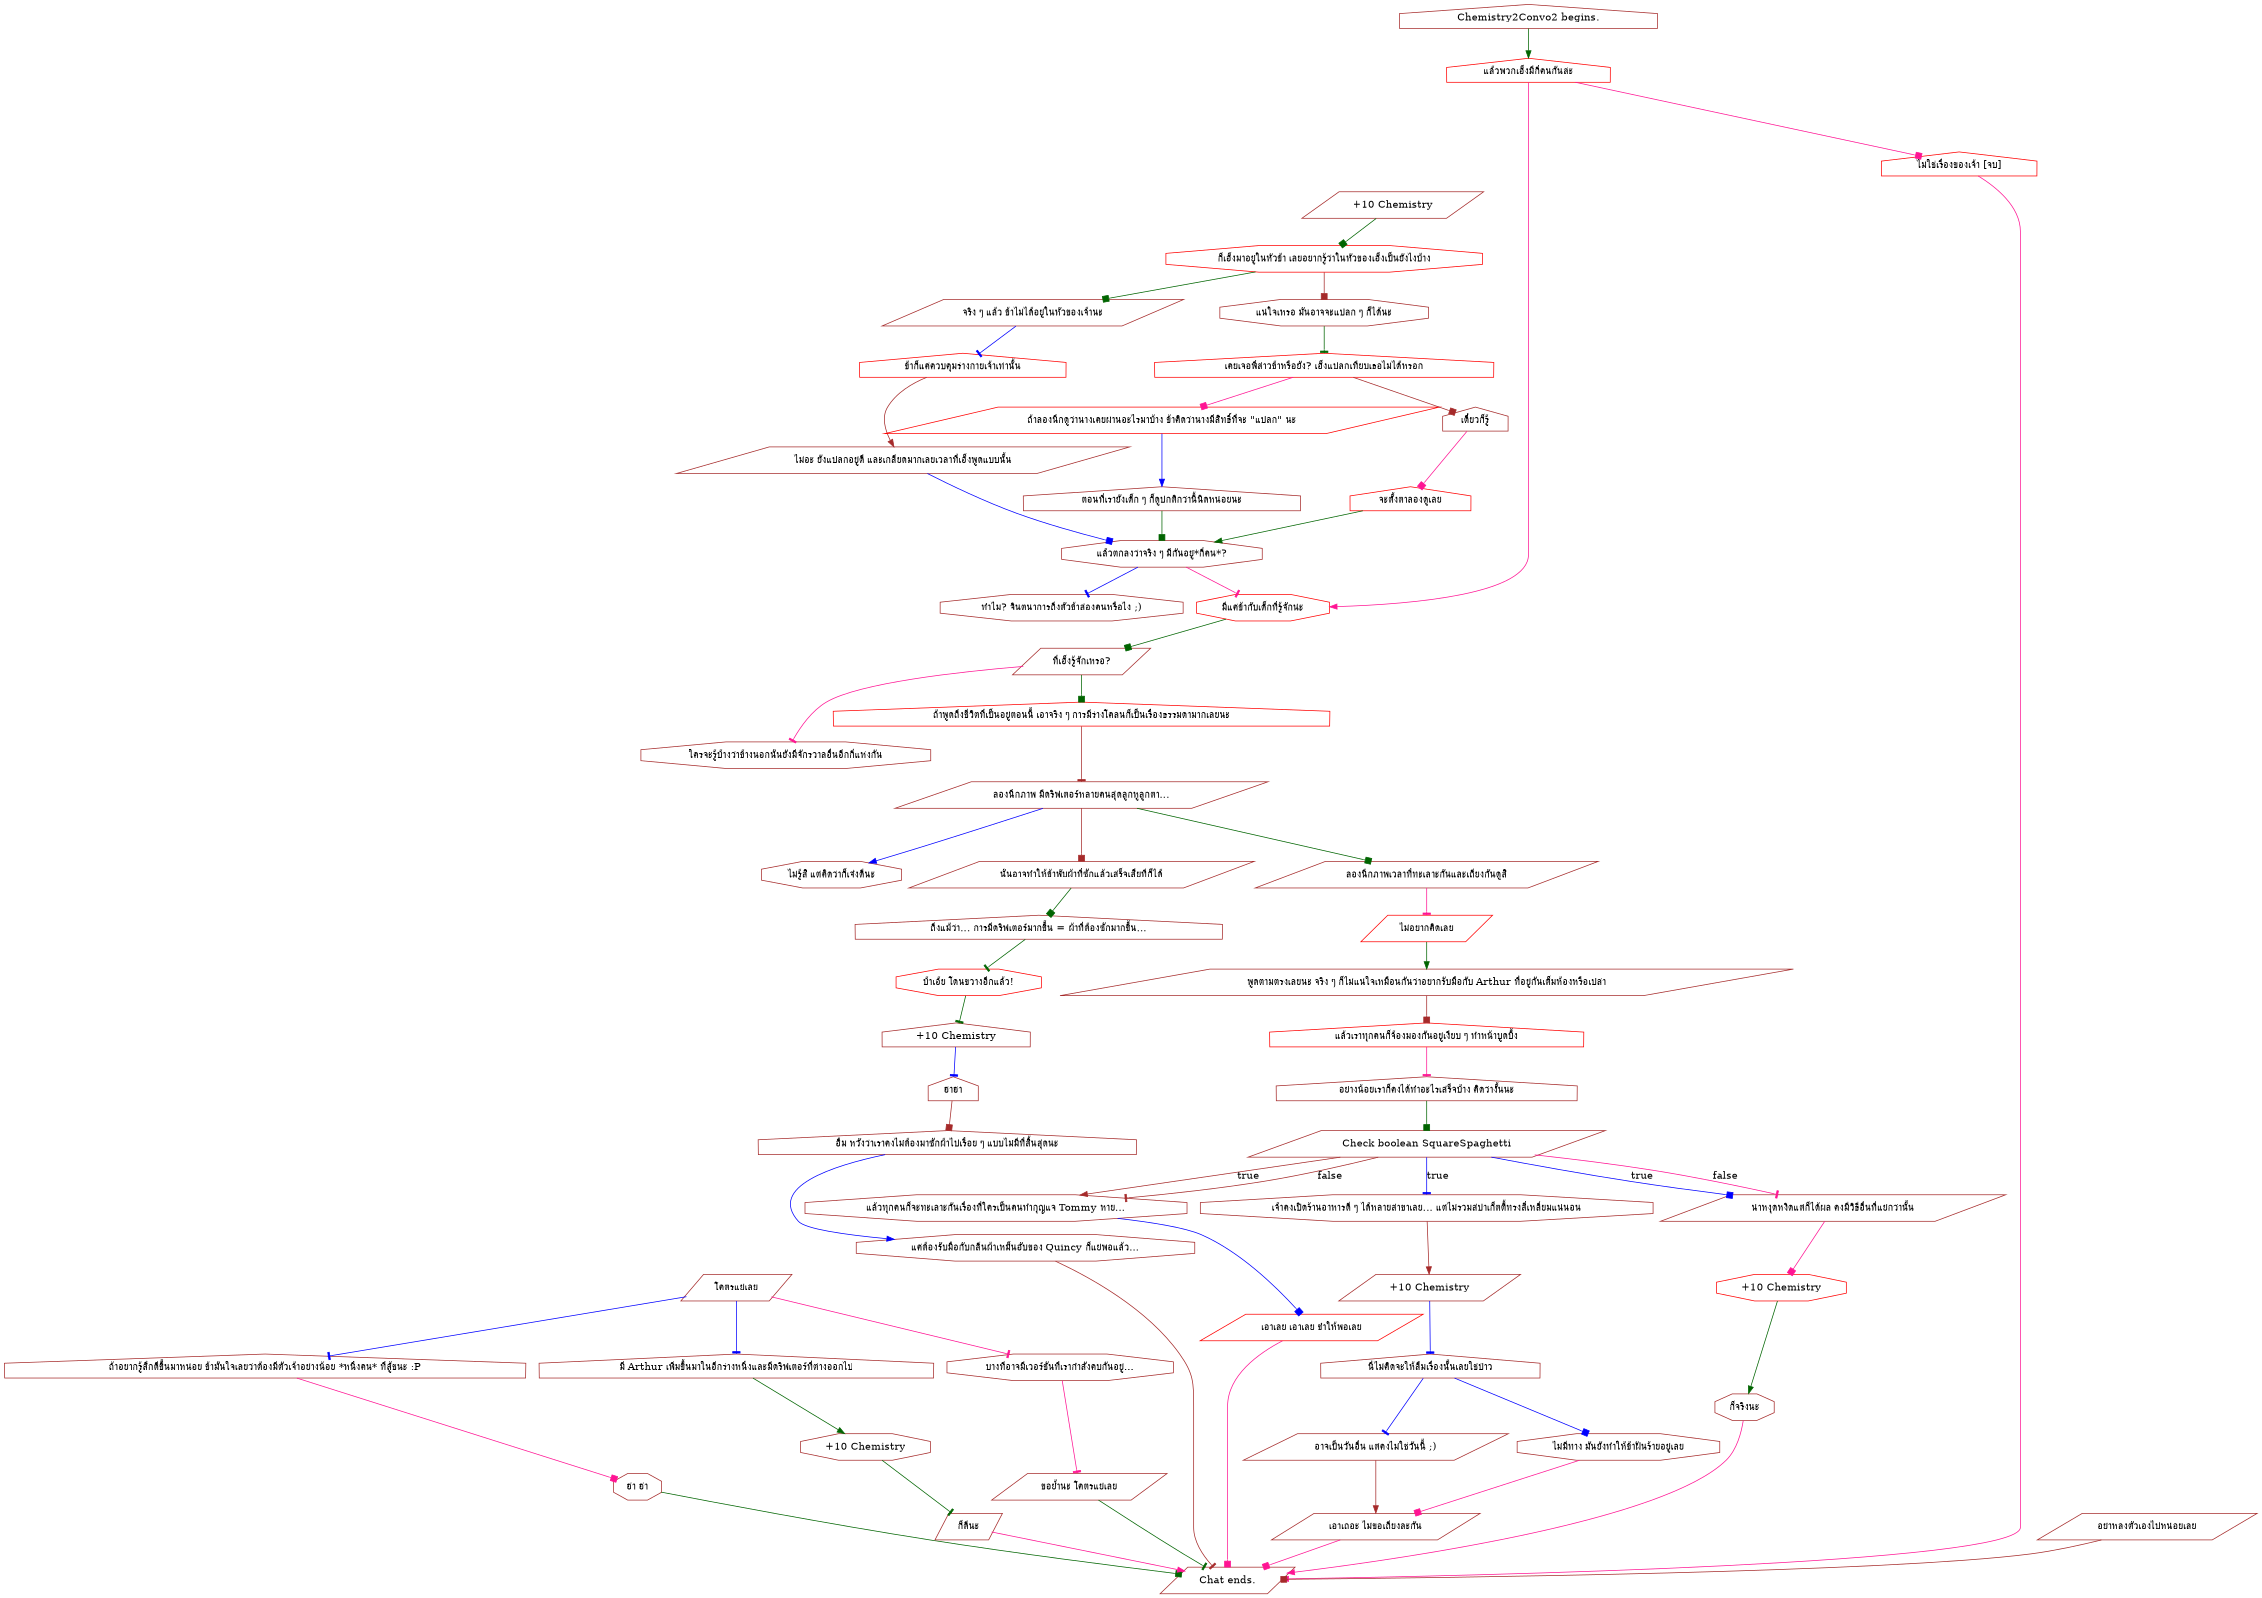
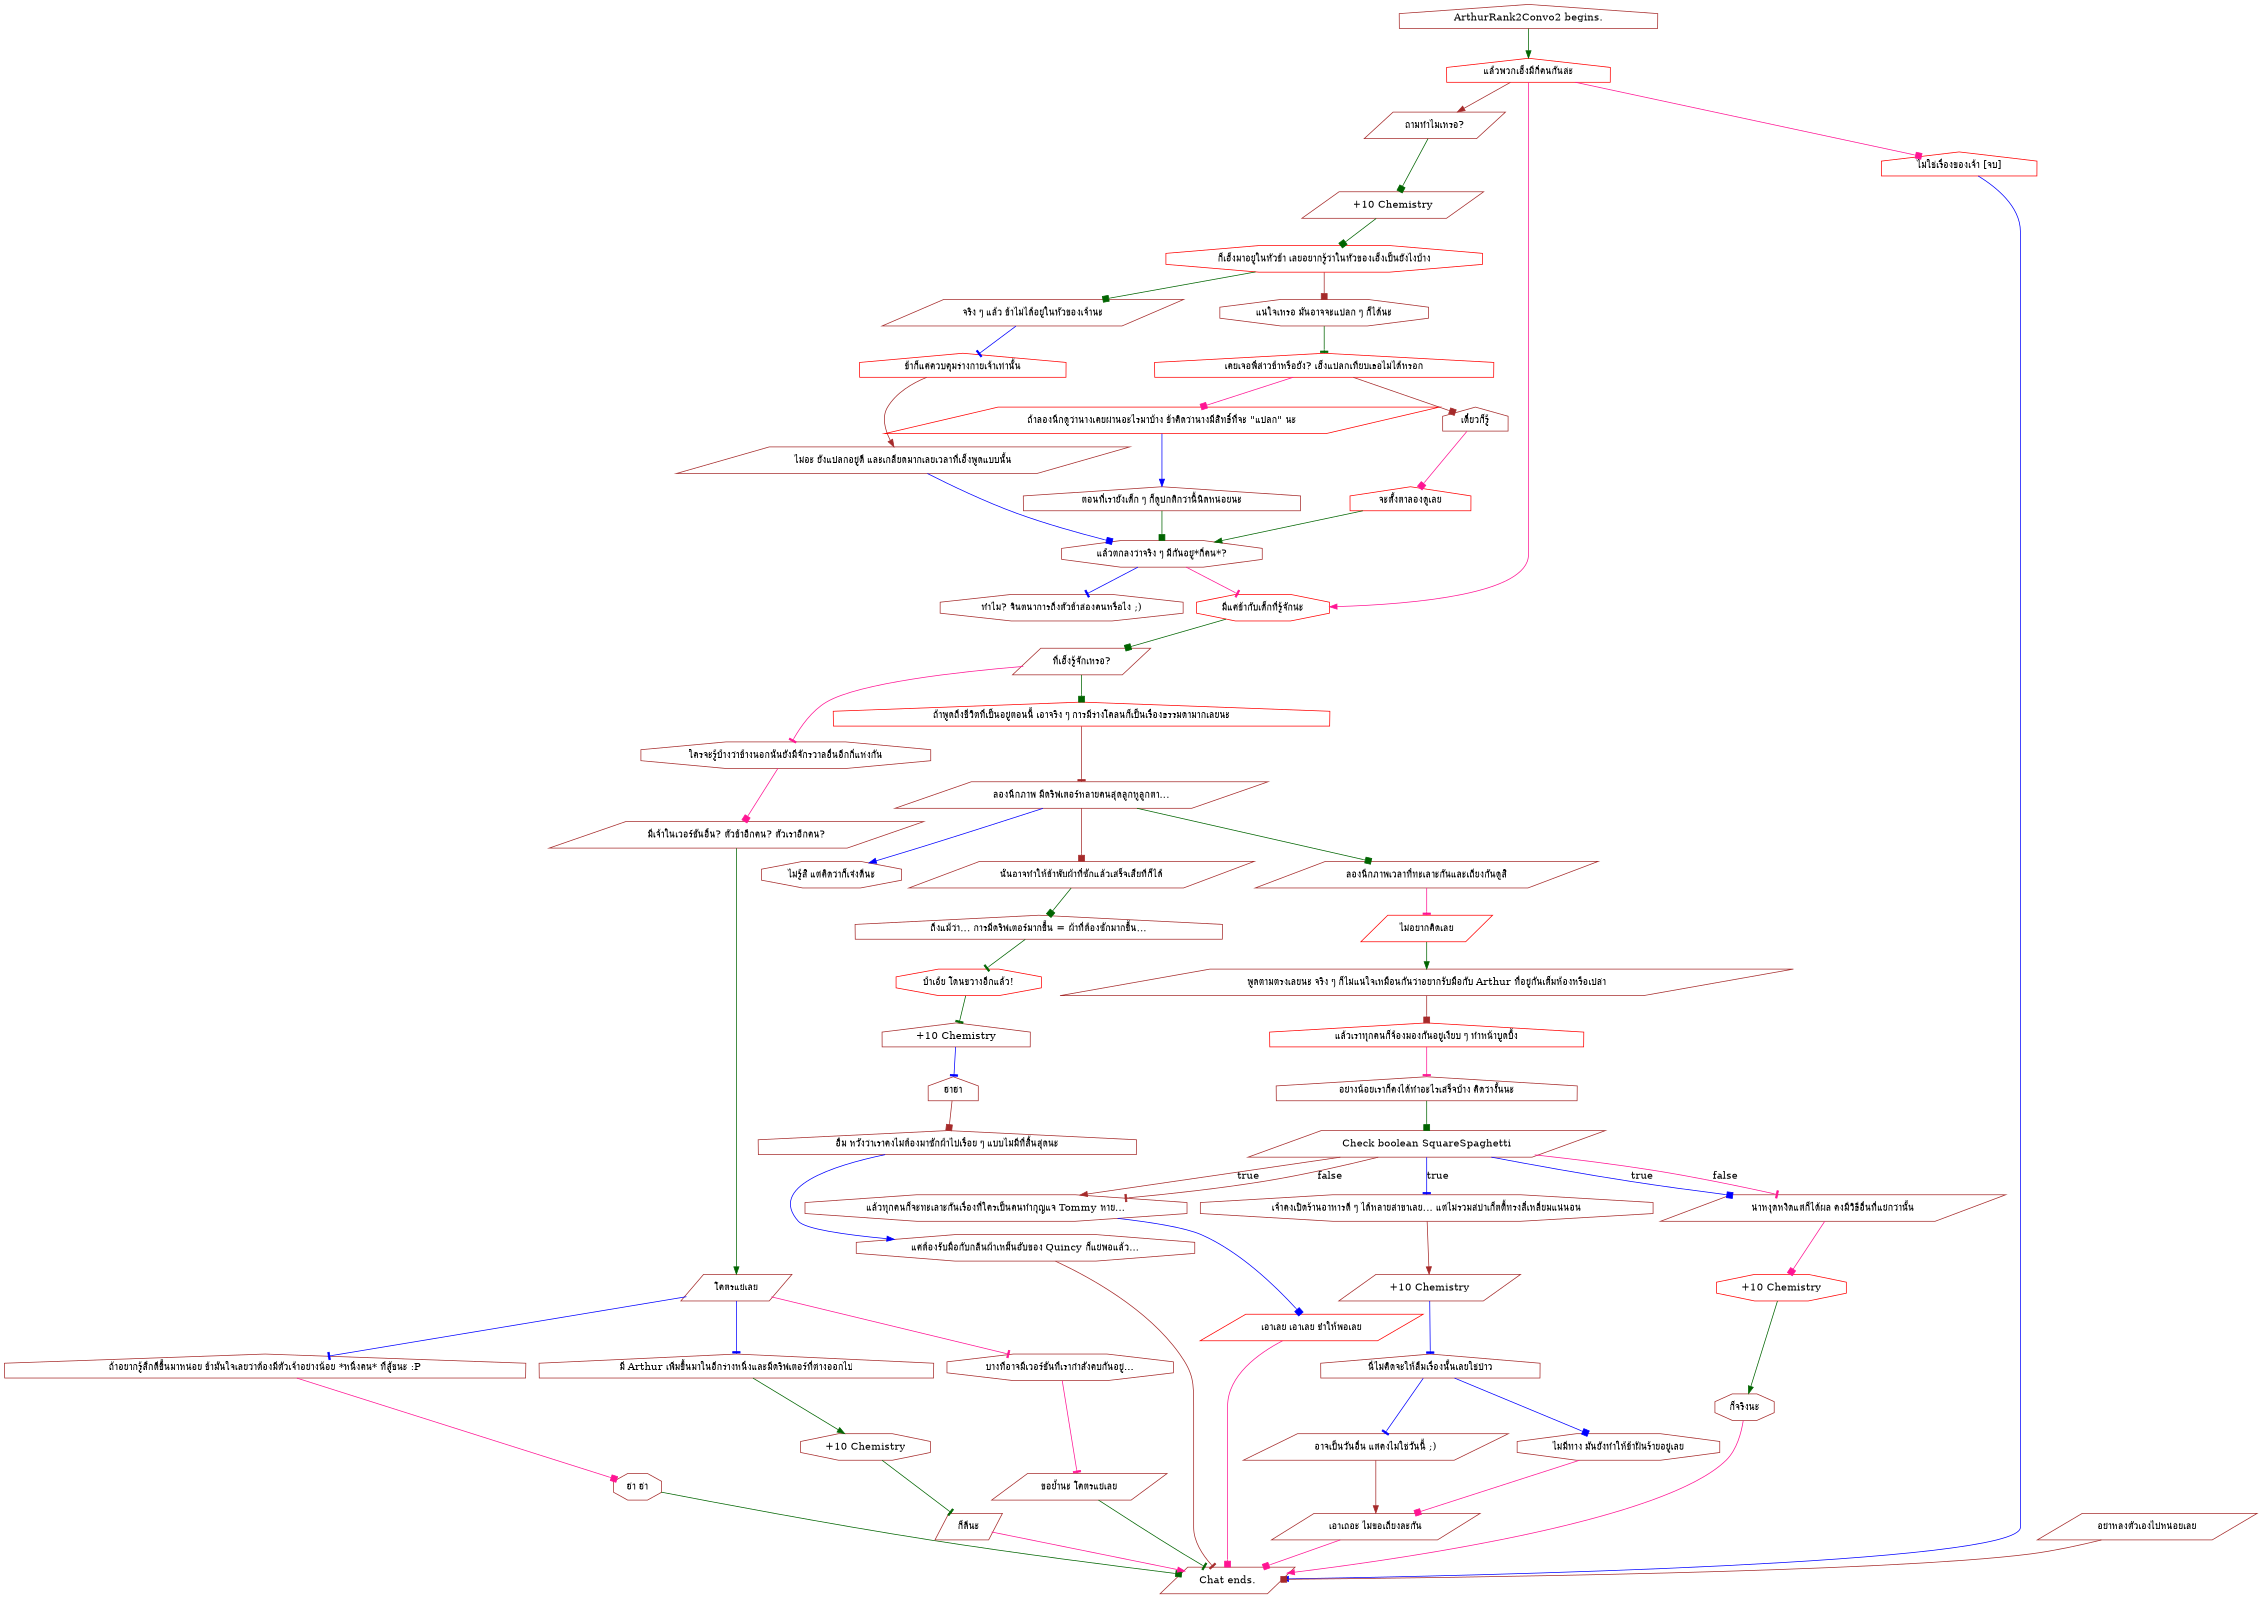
(1528, 18) -> (1528, 18)
none -> (1435, 125)
none -> (736, 835)
(2020, 1211) -> (2020, 1211)
